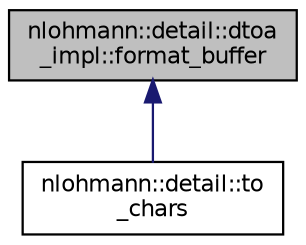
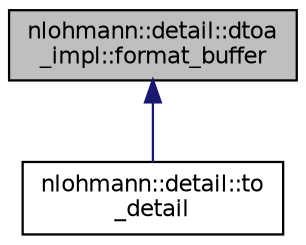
(153, 198) -> (153, 198)
